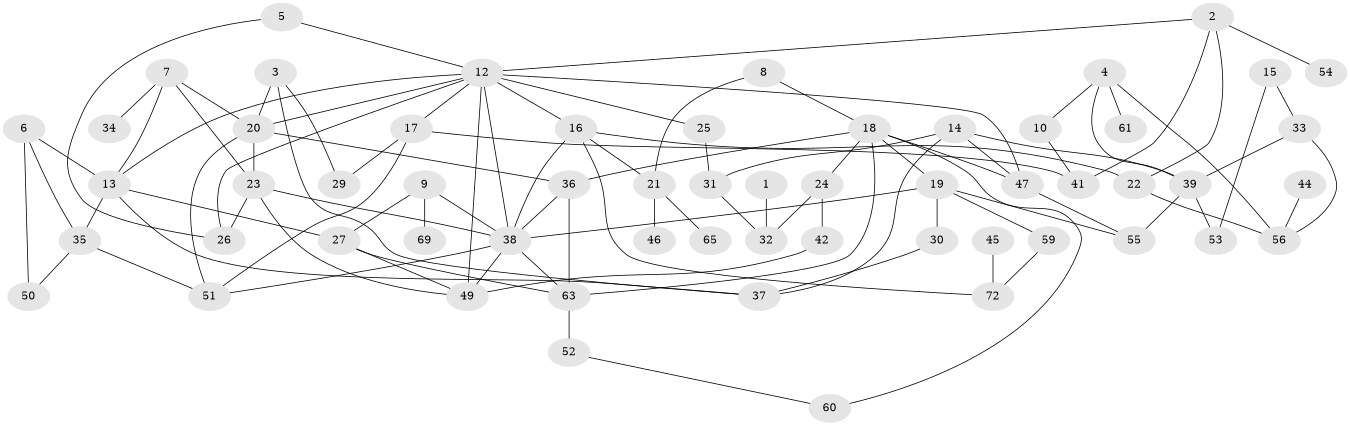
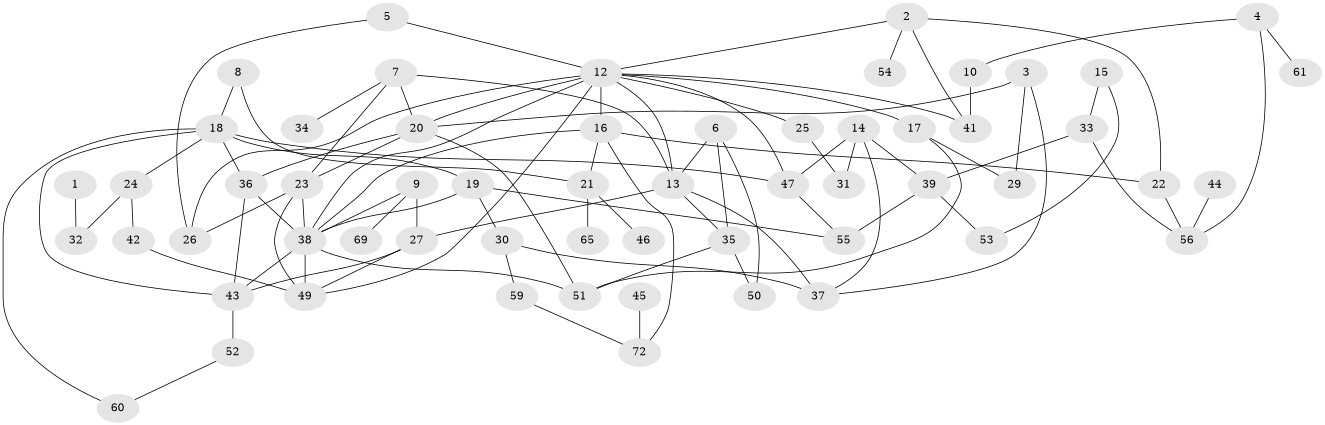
(669, 147) -> (790, 86)
(1104, 151) -> none
(734, 209) -> none
(993, 213) -> (510, 269)
(569, 297) -> (233, 297)
